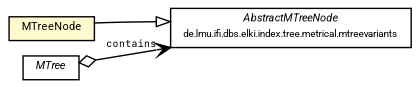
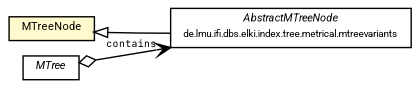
(125, 22) -> (139, 33)
